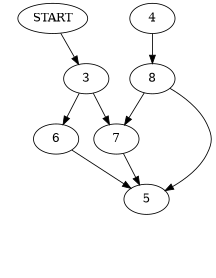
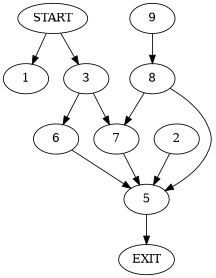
(152, 18) -> (152, 18)
none -> (26, 79)
none -> (177, 139)
none -> (147, 260)
